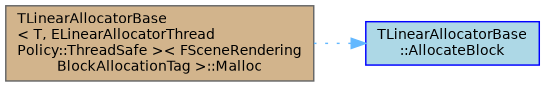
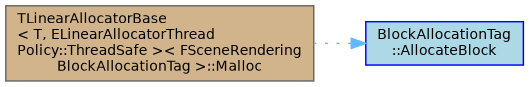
(453, 43) -> (445, 43)
